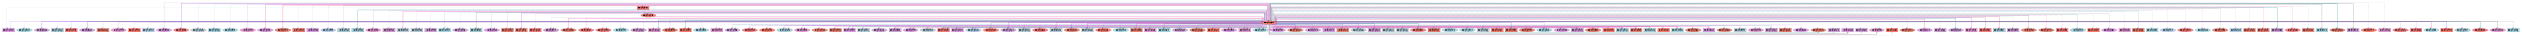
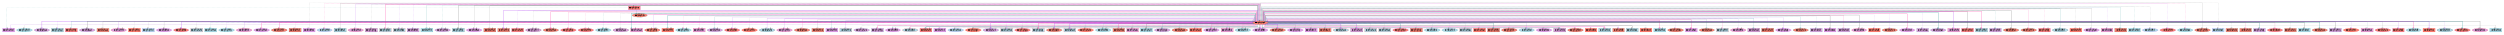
(199, 30) -> (197, 30)
(358, 30) -> none
